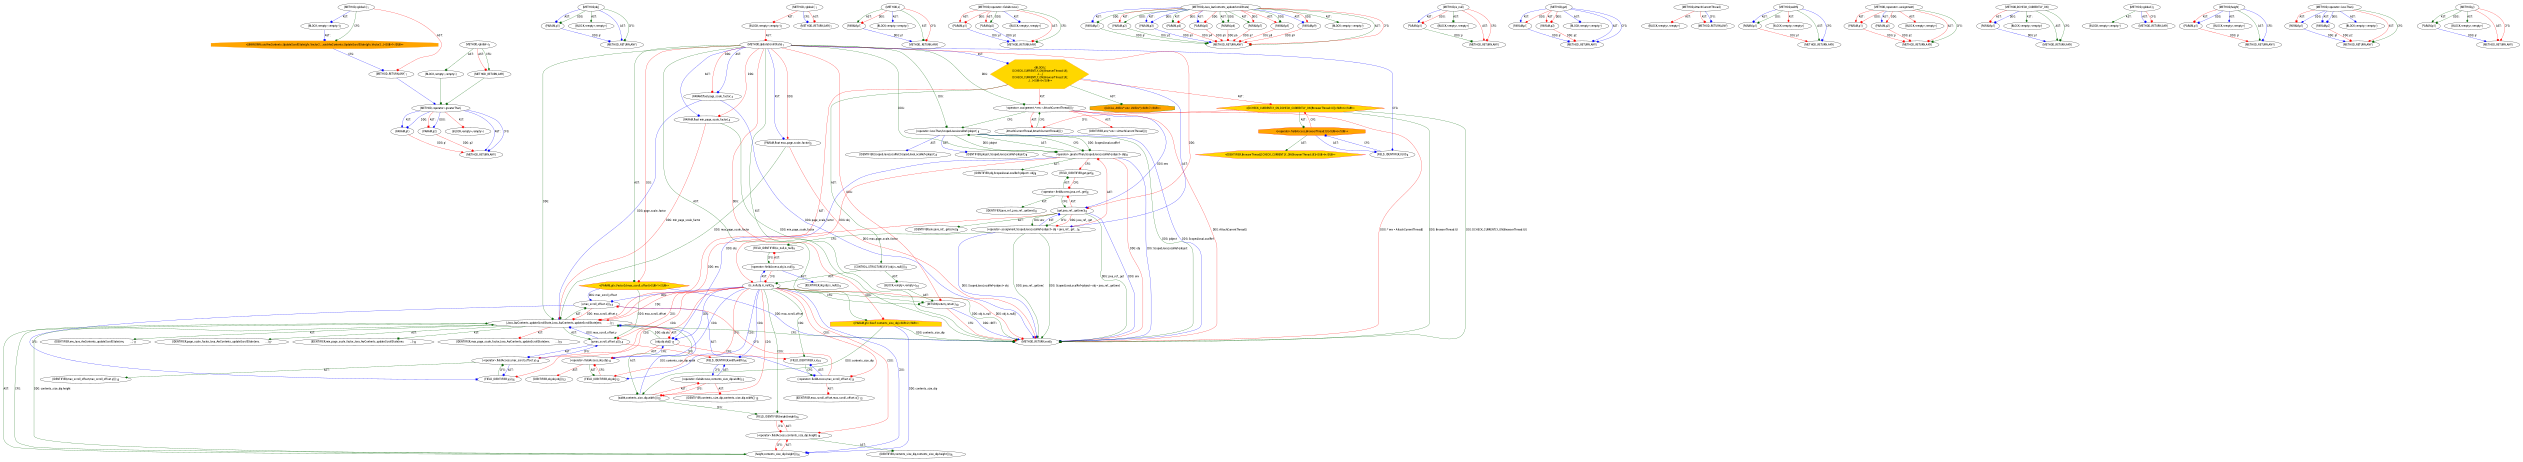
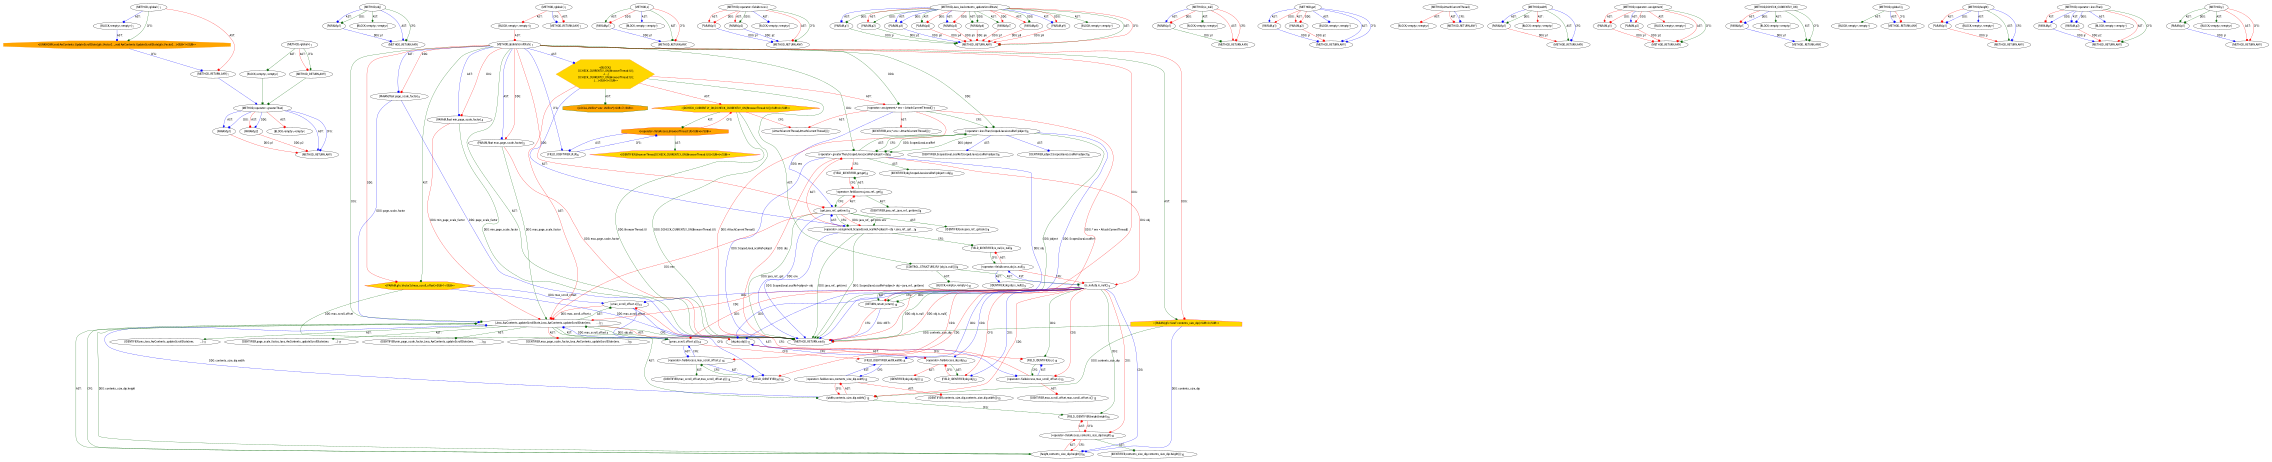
(1038, 121) -> none
